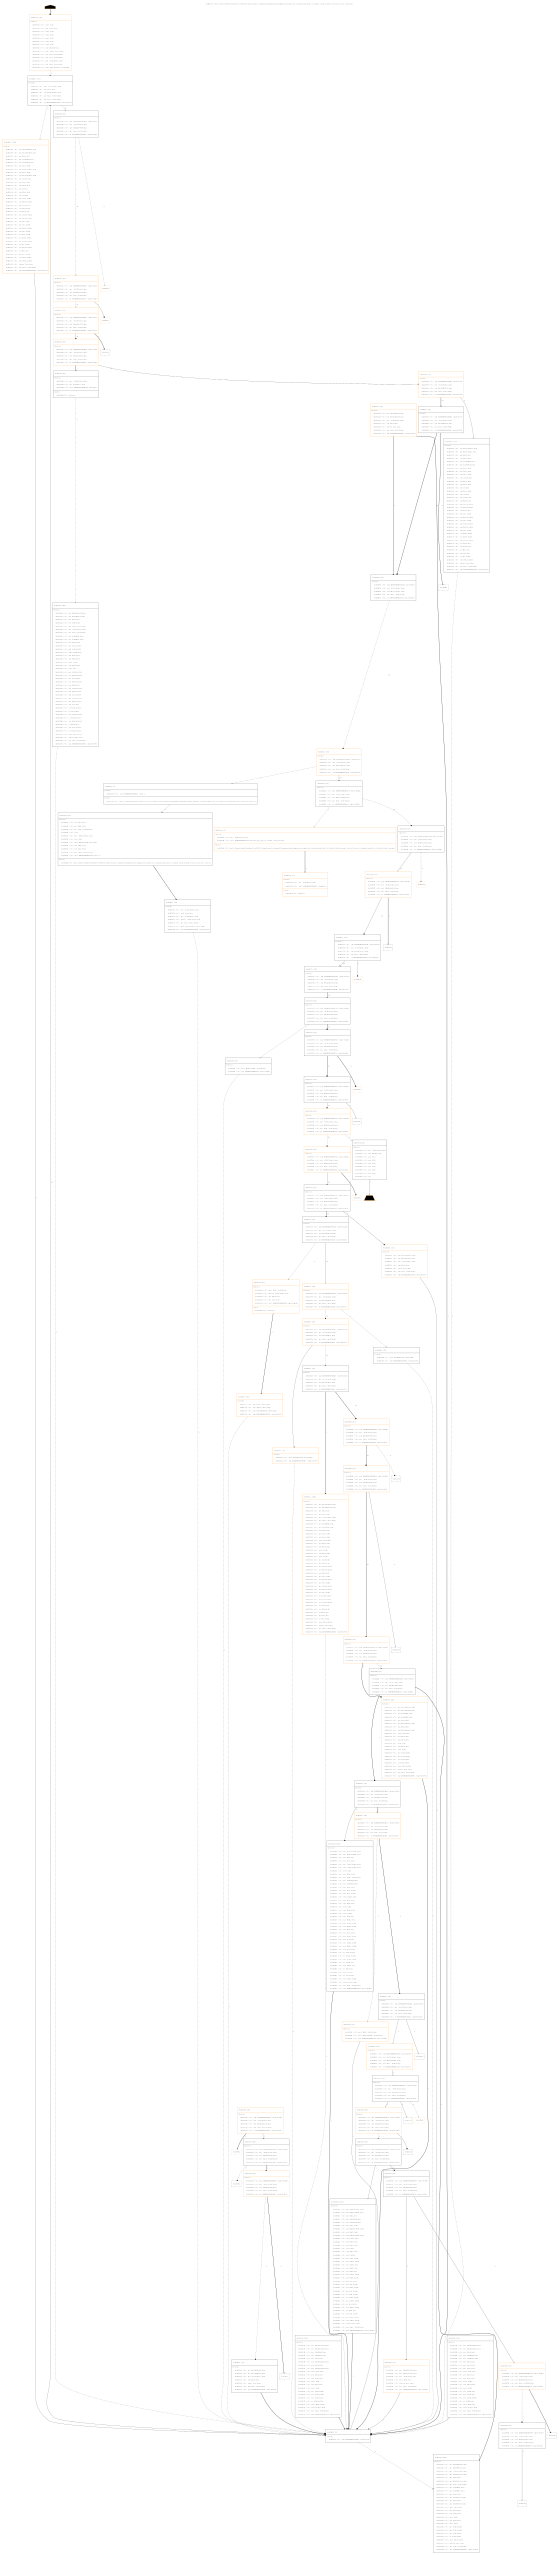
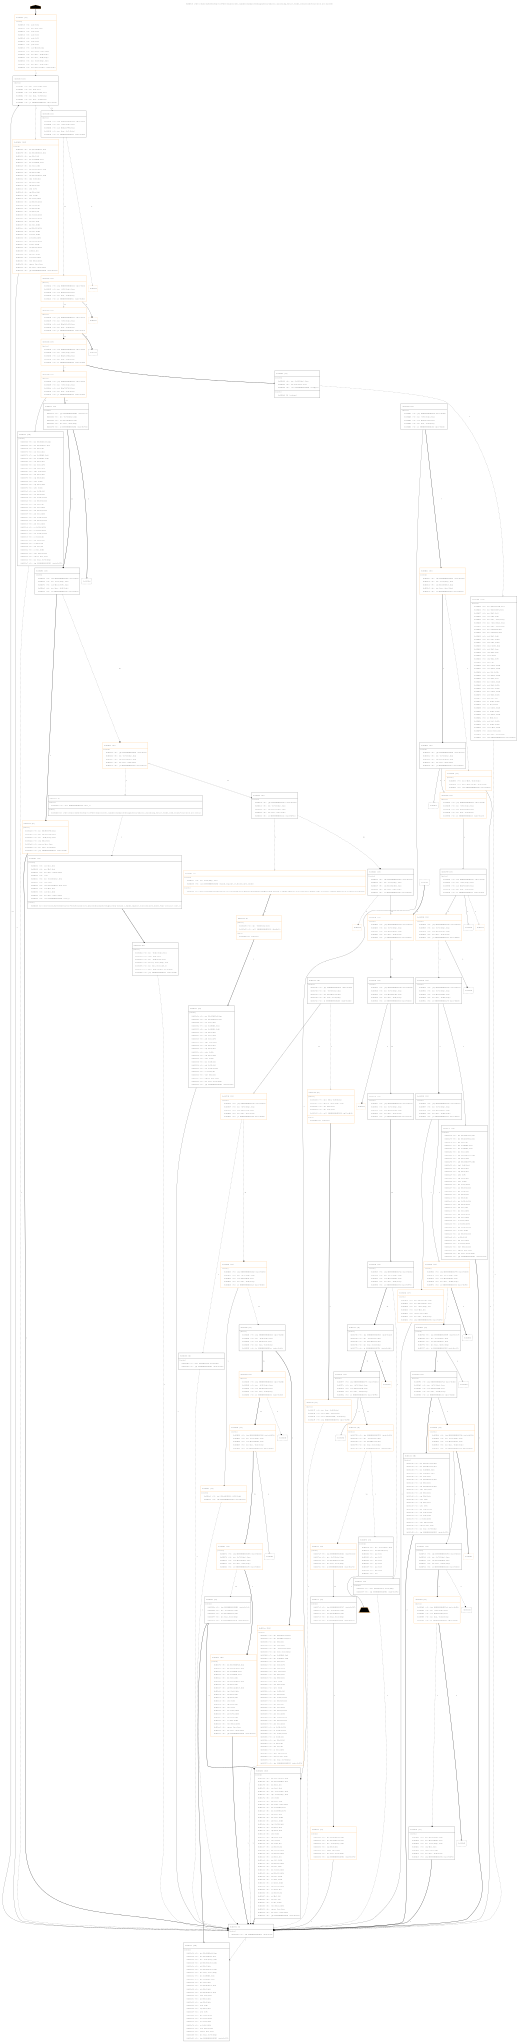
(393, 505) -> (51, 707)
(388, 921) -> (422, 900)
none -> (241, 972)
(357, 1198) -> none
(326, 1214) -> none
none -> (434, 1385)
(372, 1737) -> (206, 1718)
